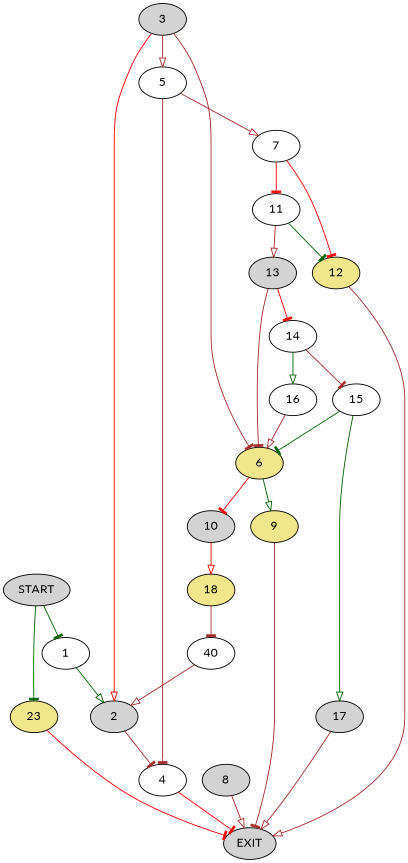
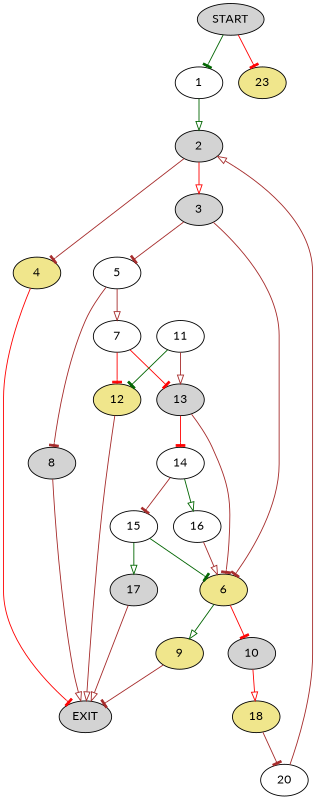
(163, 47) -> (160, 240)
(276, 176) -> (145, 364)
(114, 359) -> (199, 174)
(163, 429) -> (71, 362)
(34, 651) -> (246, 49)
(211, 653) -> (284, 780)
(163, 780) -> (37, 273)
(128, 794) -> none
